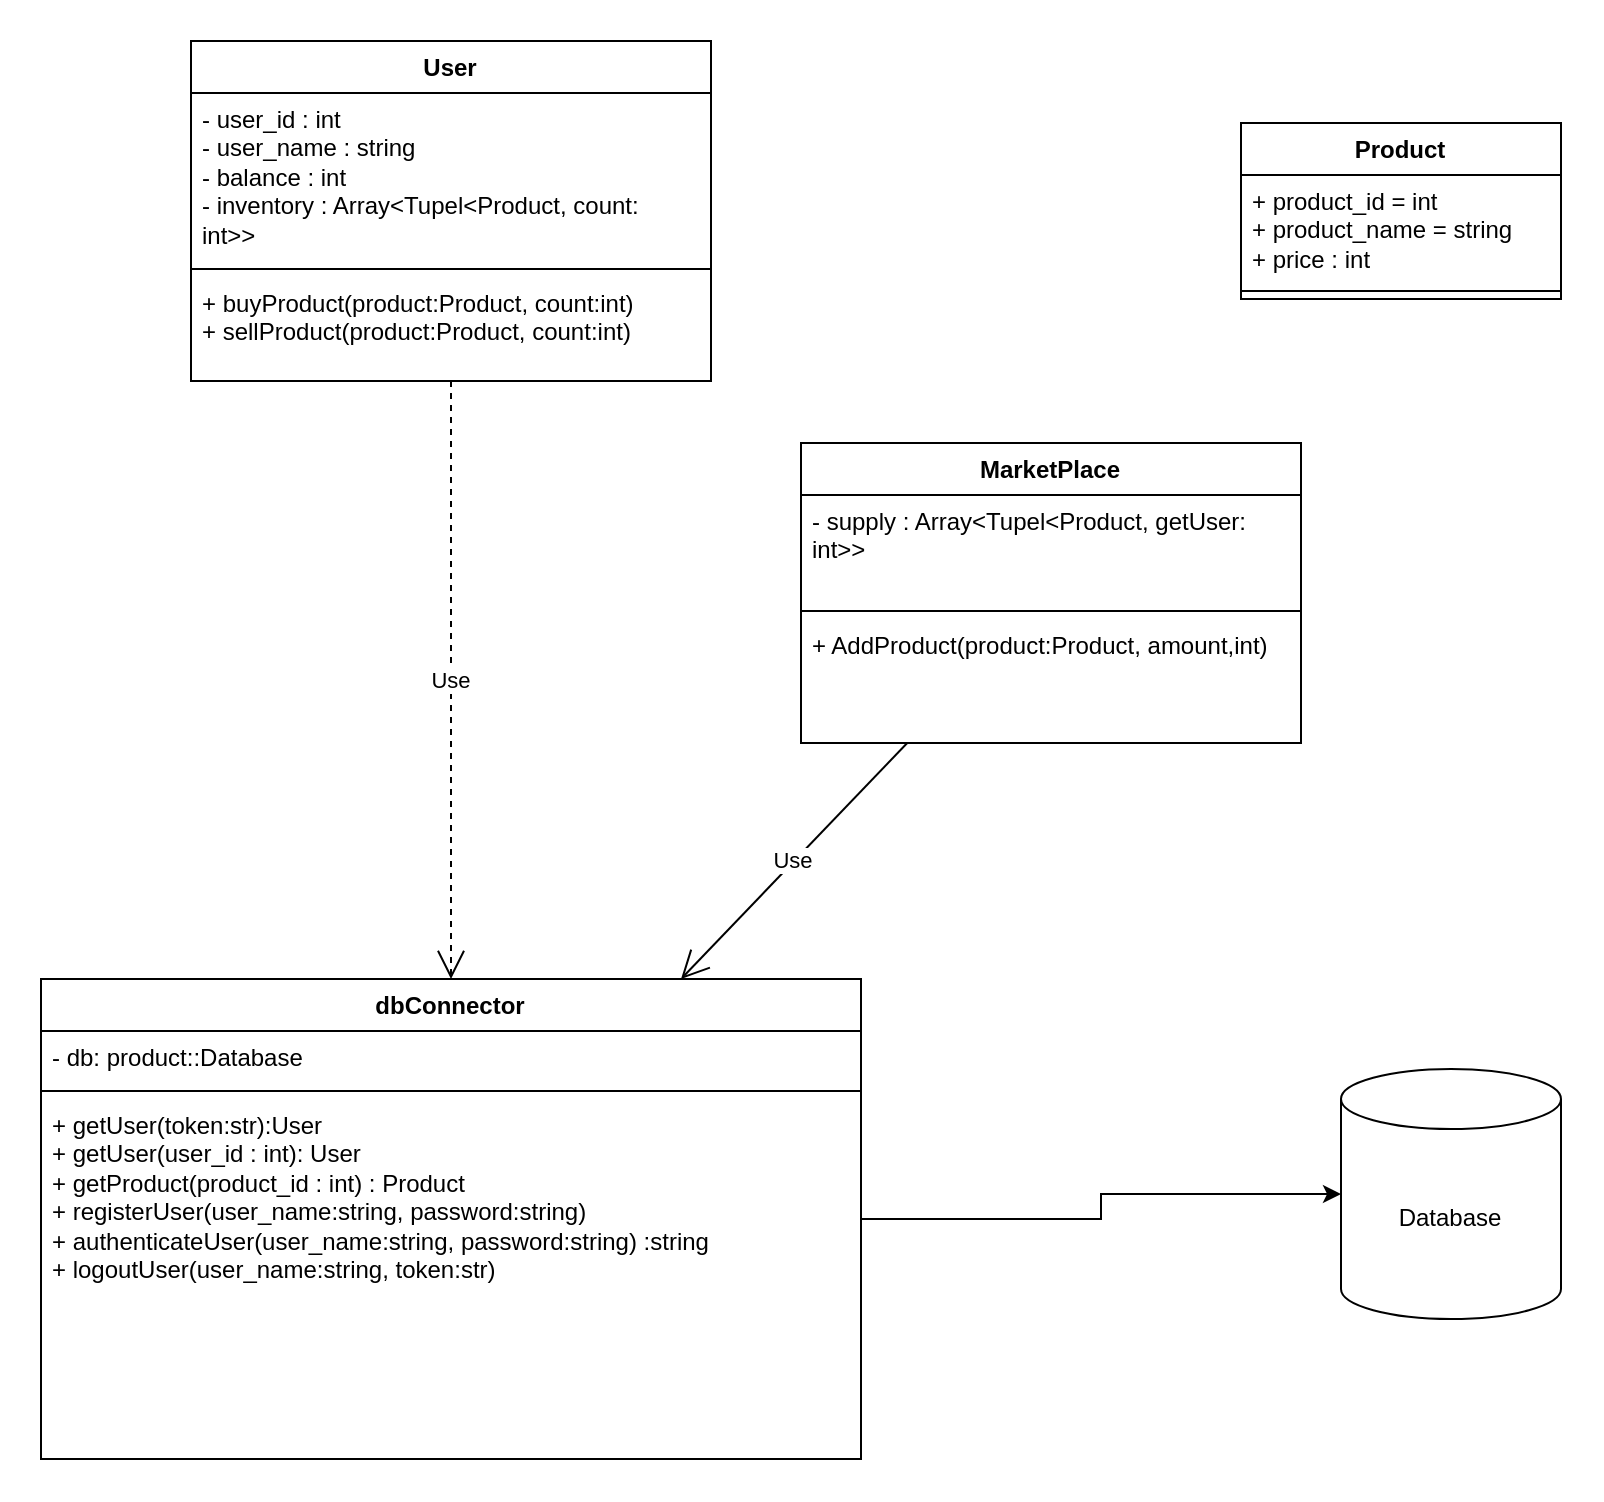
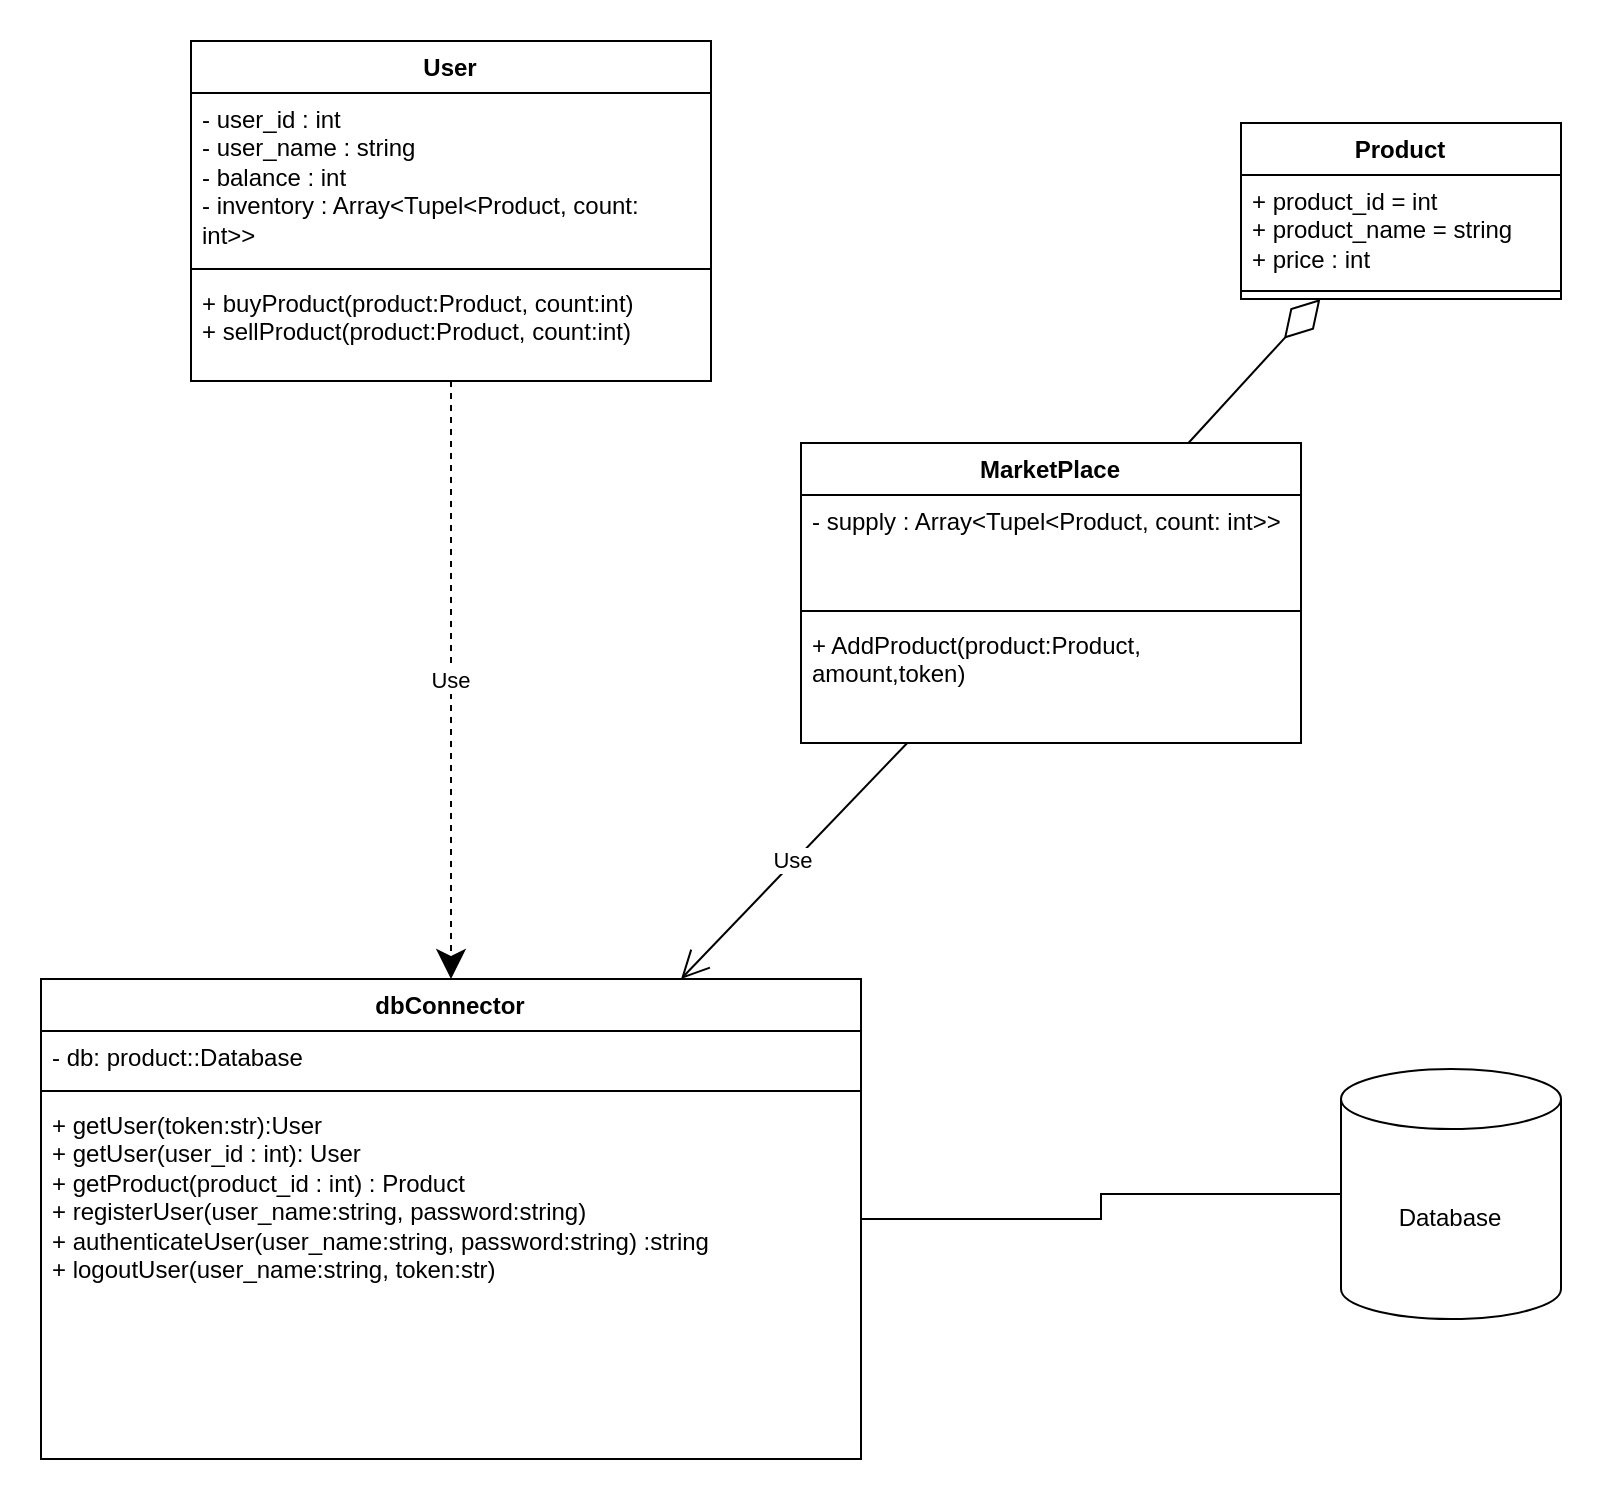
none -> (1237, 391)
(1053, 538) -> (1053, 538)
(1053, 662) -> (1053, 662)
(451, 962) -> (451, 955)
(1326, 1194) -> (1331, 1194)
